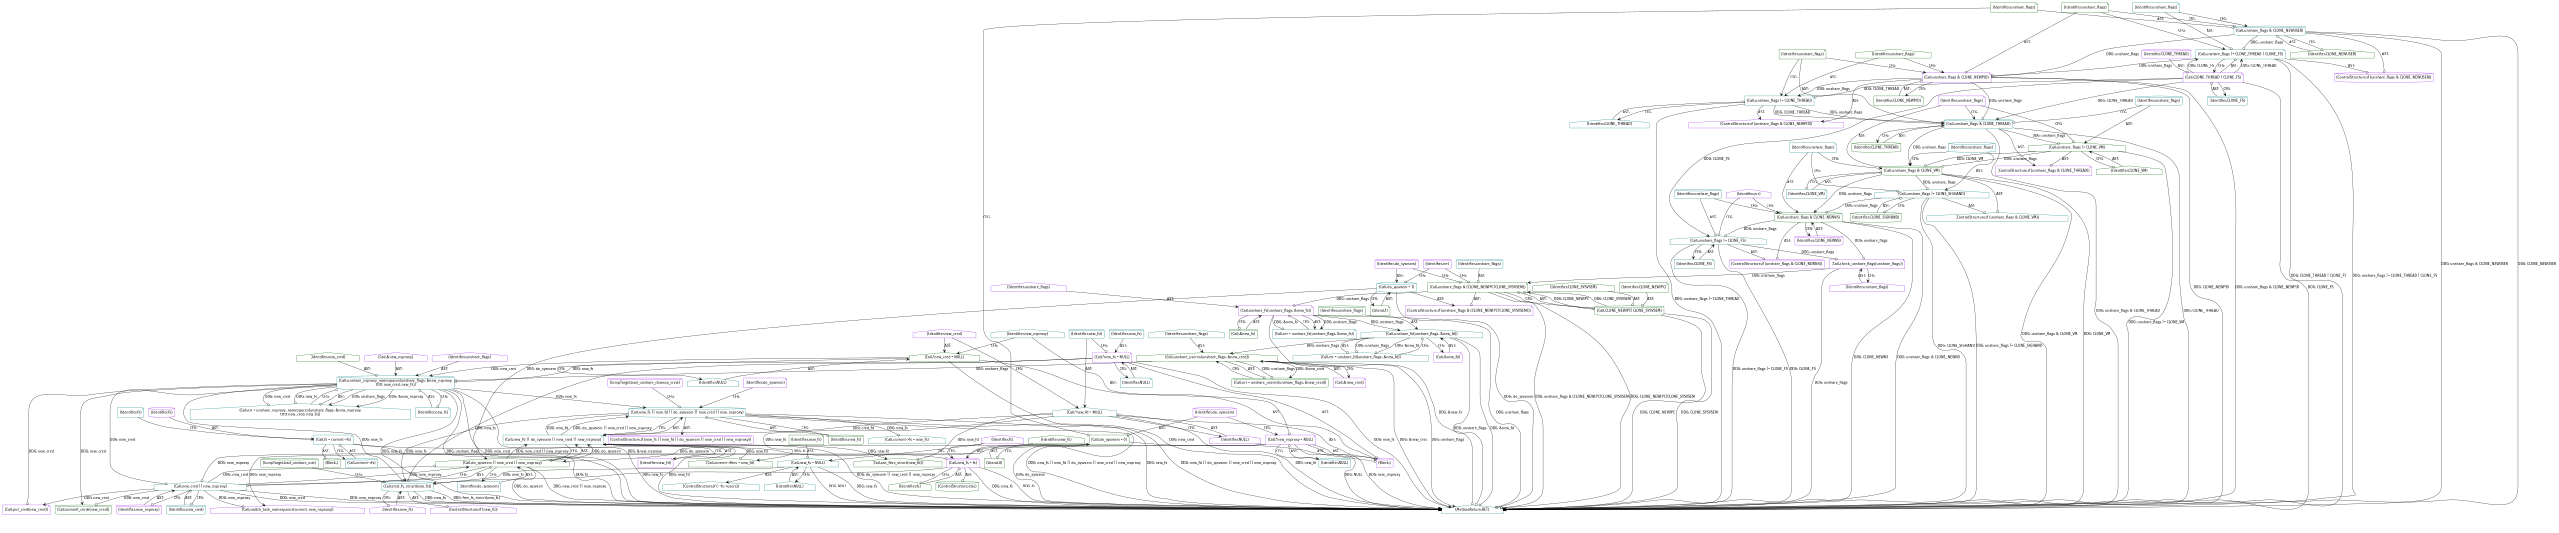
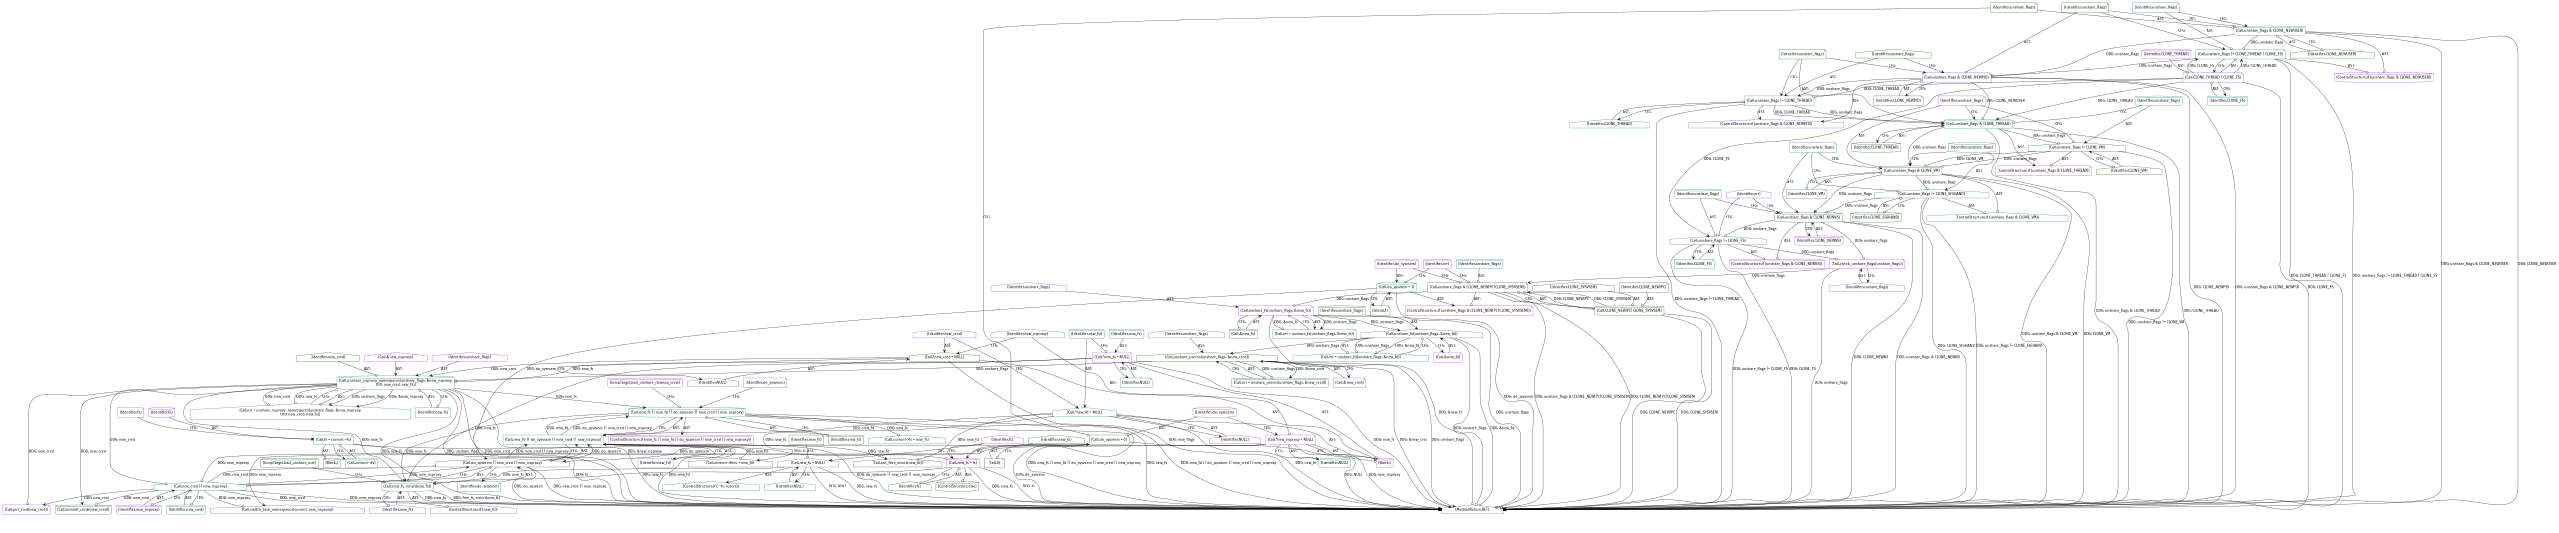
(2006, 101) -> (2006, 101)
(1182, 440) -> (1182, 440)
(994, 463) -> (994, 463)
